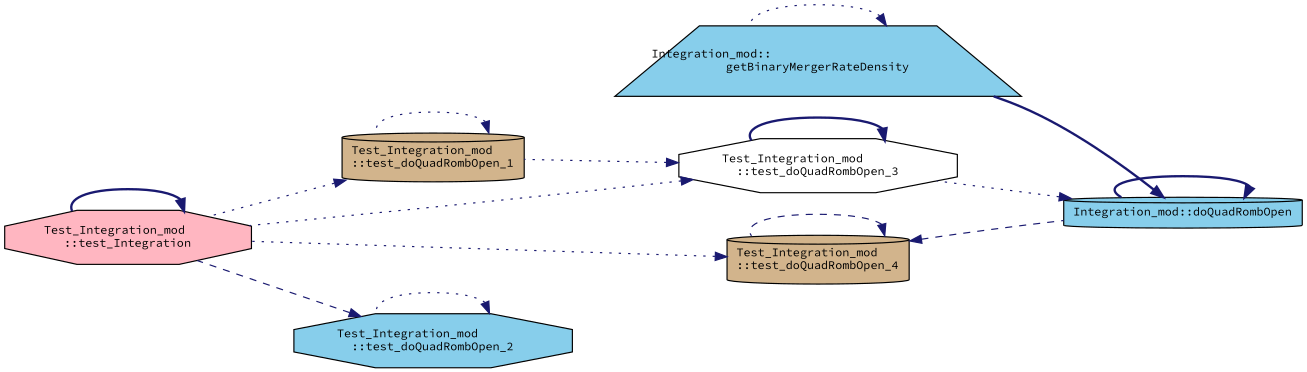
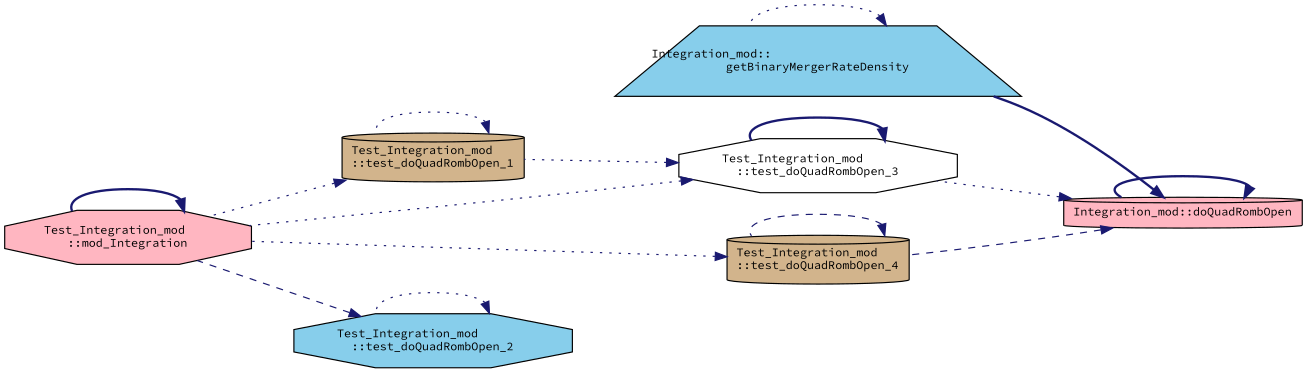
(1183, 213) -> (1183, 213)
(992, 229) -> (1005, 243)
(128, 237) -> (128, 237)
